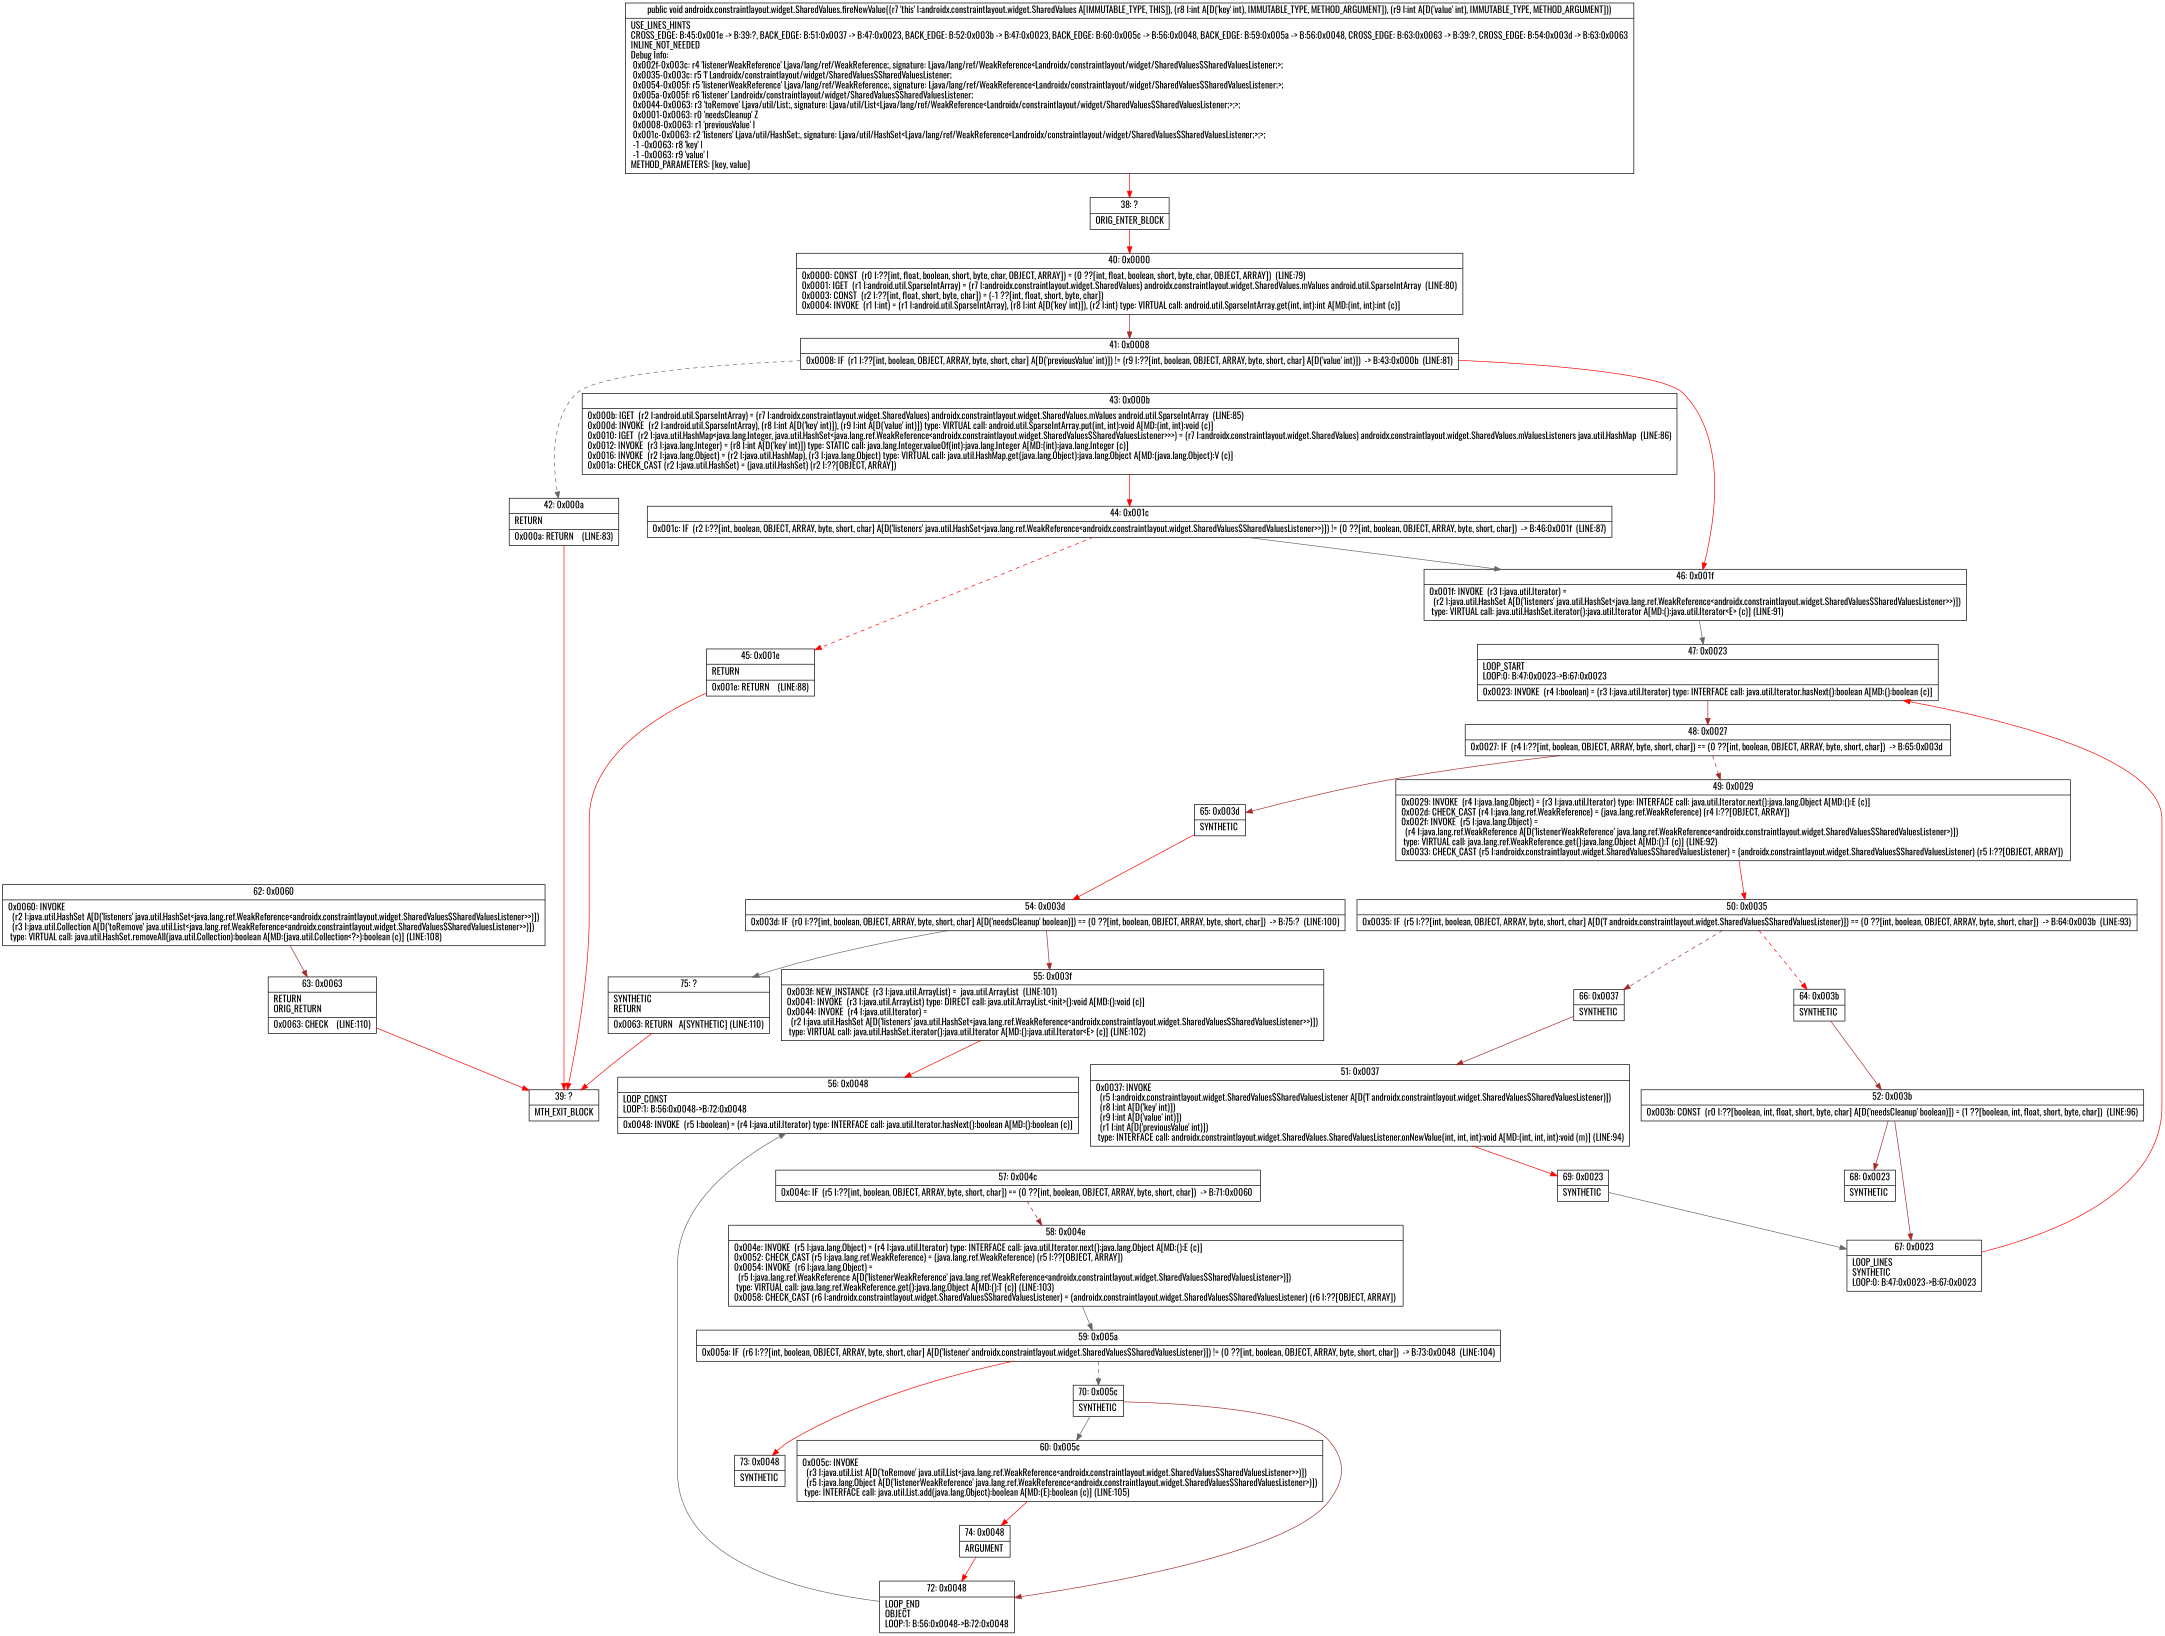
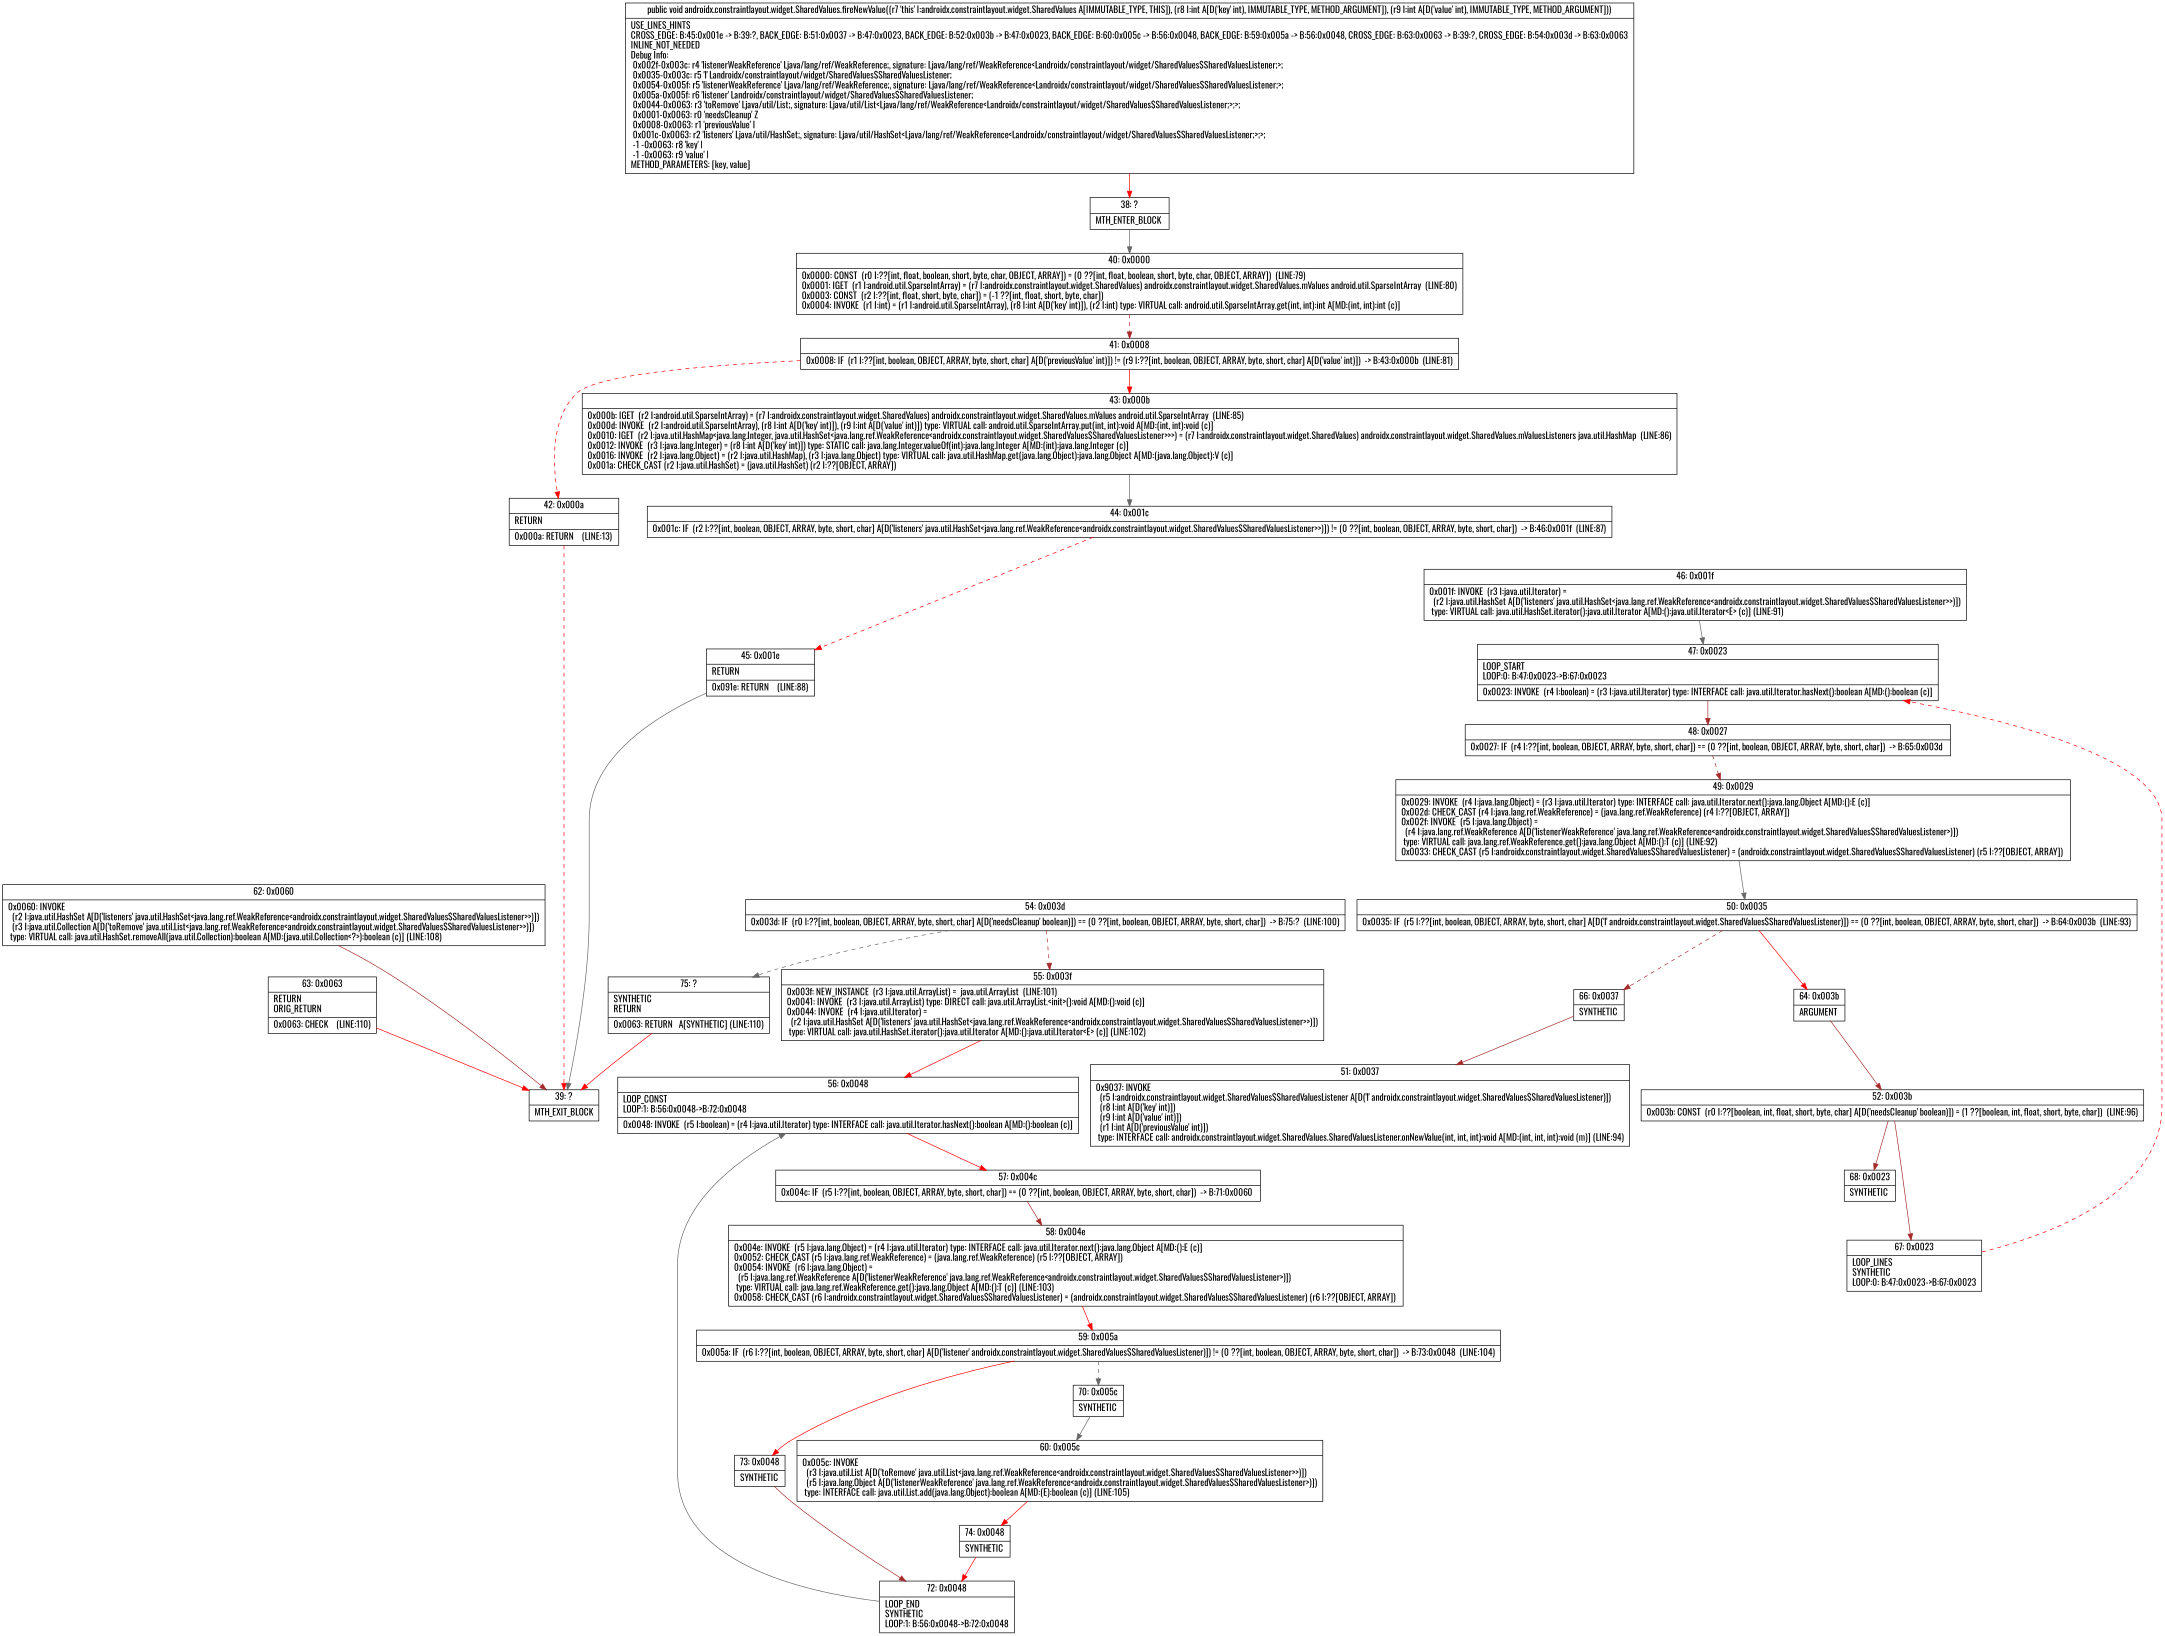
(1130, 221) -> (1129, 221)
(1130, 238) -> (1130, 238)
(1130, 323) -> (1130, 323)
(635, 375) -> (635, 375)
(1660, 383) -> (1130, 378)
(1130, 487) -> (1130, 487)
(564, 537) -> (564, 537)
(1370, 553) -> none
(760, 688) -> (760, 688)
(564, 814) -> (564, 814)
(1220, 820) -> none
(589, 861) -> (589, 861)
(1741, 877) -> (1741, 877)
(2162, 942) -> (2162, 942)
(1048, 947) -> (1048, 947)
(853, 949) -> (853, 949)
(1781, 957) -> (1781, 957)
(297, 958) -> (443, 1010)
(1818, 1013) -> (1818, 1013)
(1126, 1088) -> (1126, 1088)
none -> (944, 1150)
(1583, 1186) -> none
(1033, 1210) -> (1033, 1210)
(1086, 1315) -> (1086, 1315)
(1311, 1517) -> (835, 1535)
(984, 1549) -> (984, 1549)
(898, 1615) -> (904, 1615)
